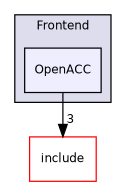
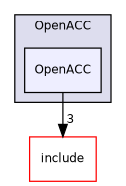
(63, 27) -> (63, 27)
